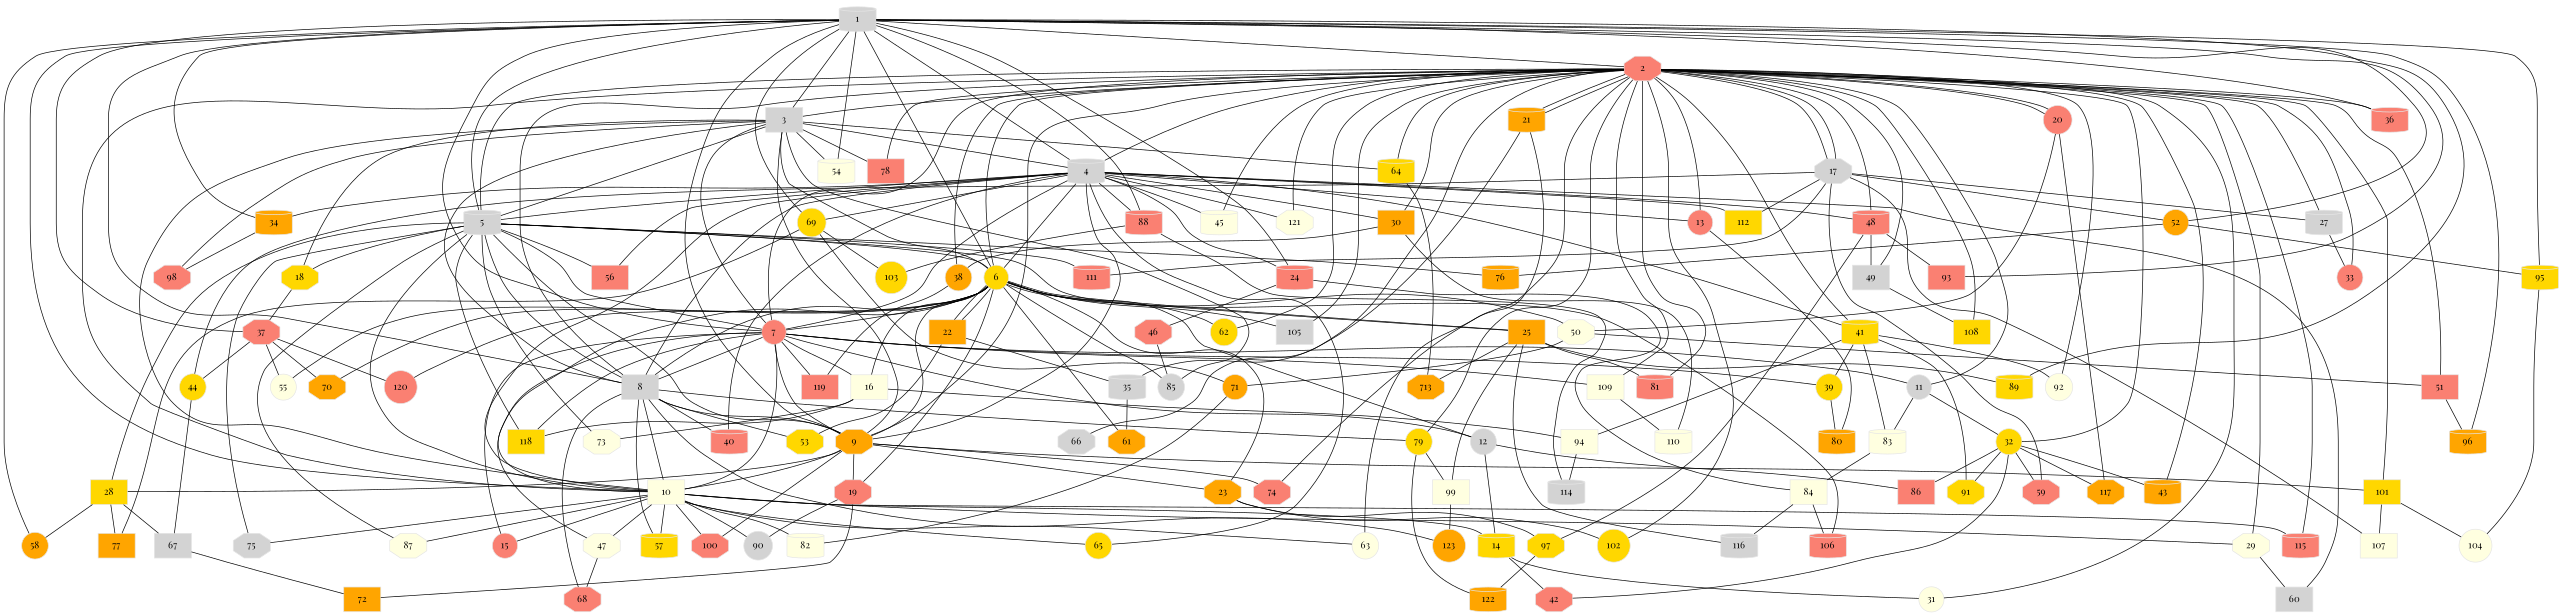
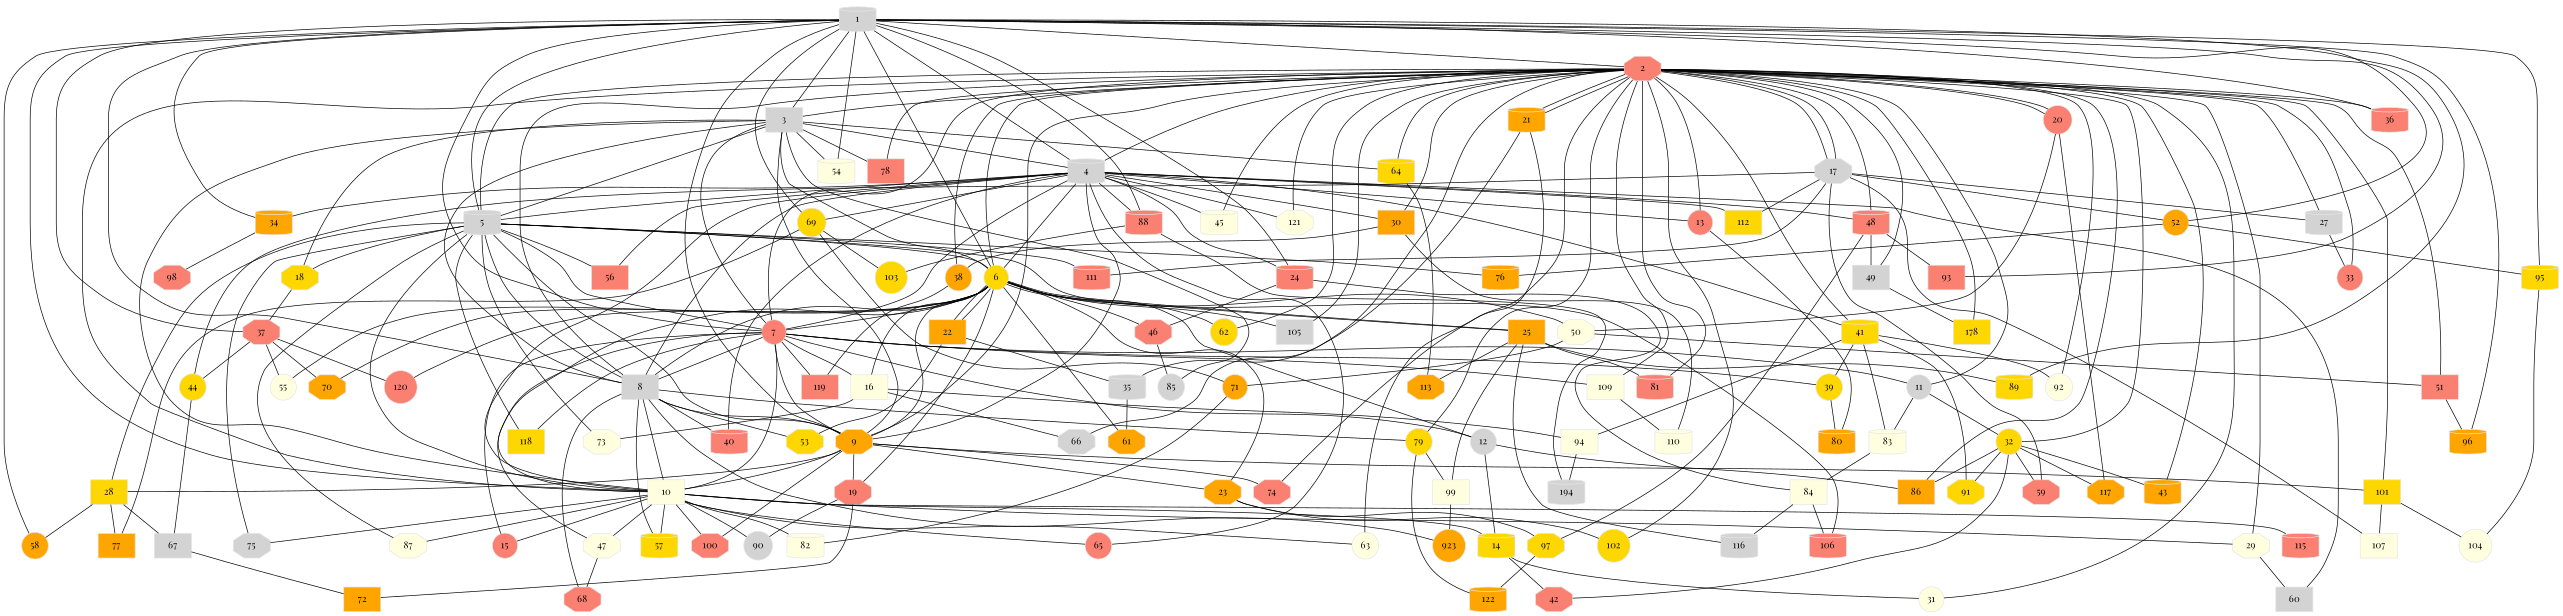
(2213, 104) -> (2106, 127)
(503, 137) -> none
(1972, 332) -> (1972, 332)
(1083, 333) -> (1087, 306)
(1426, 387) -> (1426, 387)
(684, 422) -> (960, 411)
(1566, 492) -> (1566, 492)
(1916, 492) -> (1916, 492)
(1098, 546) -> (1098, 546)
(1449, 546) -> (1449, 546)
